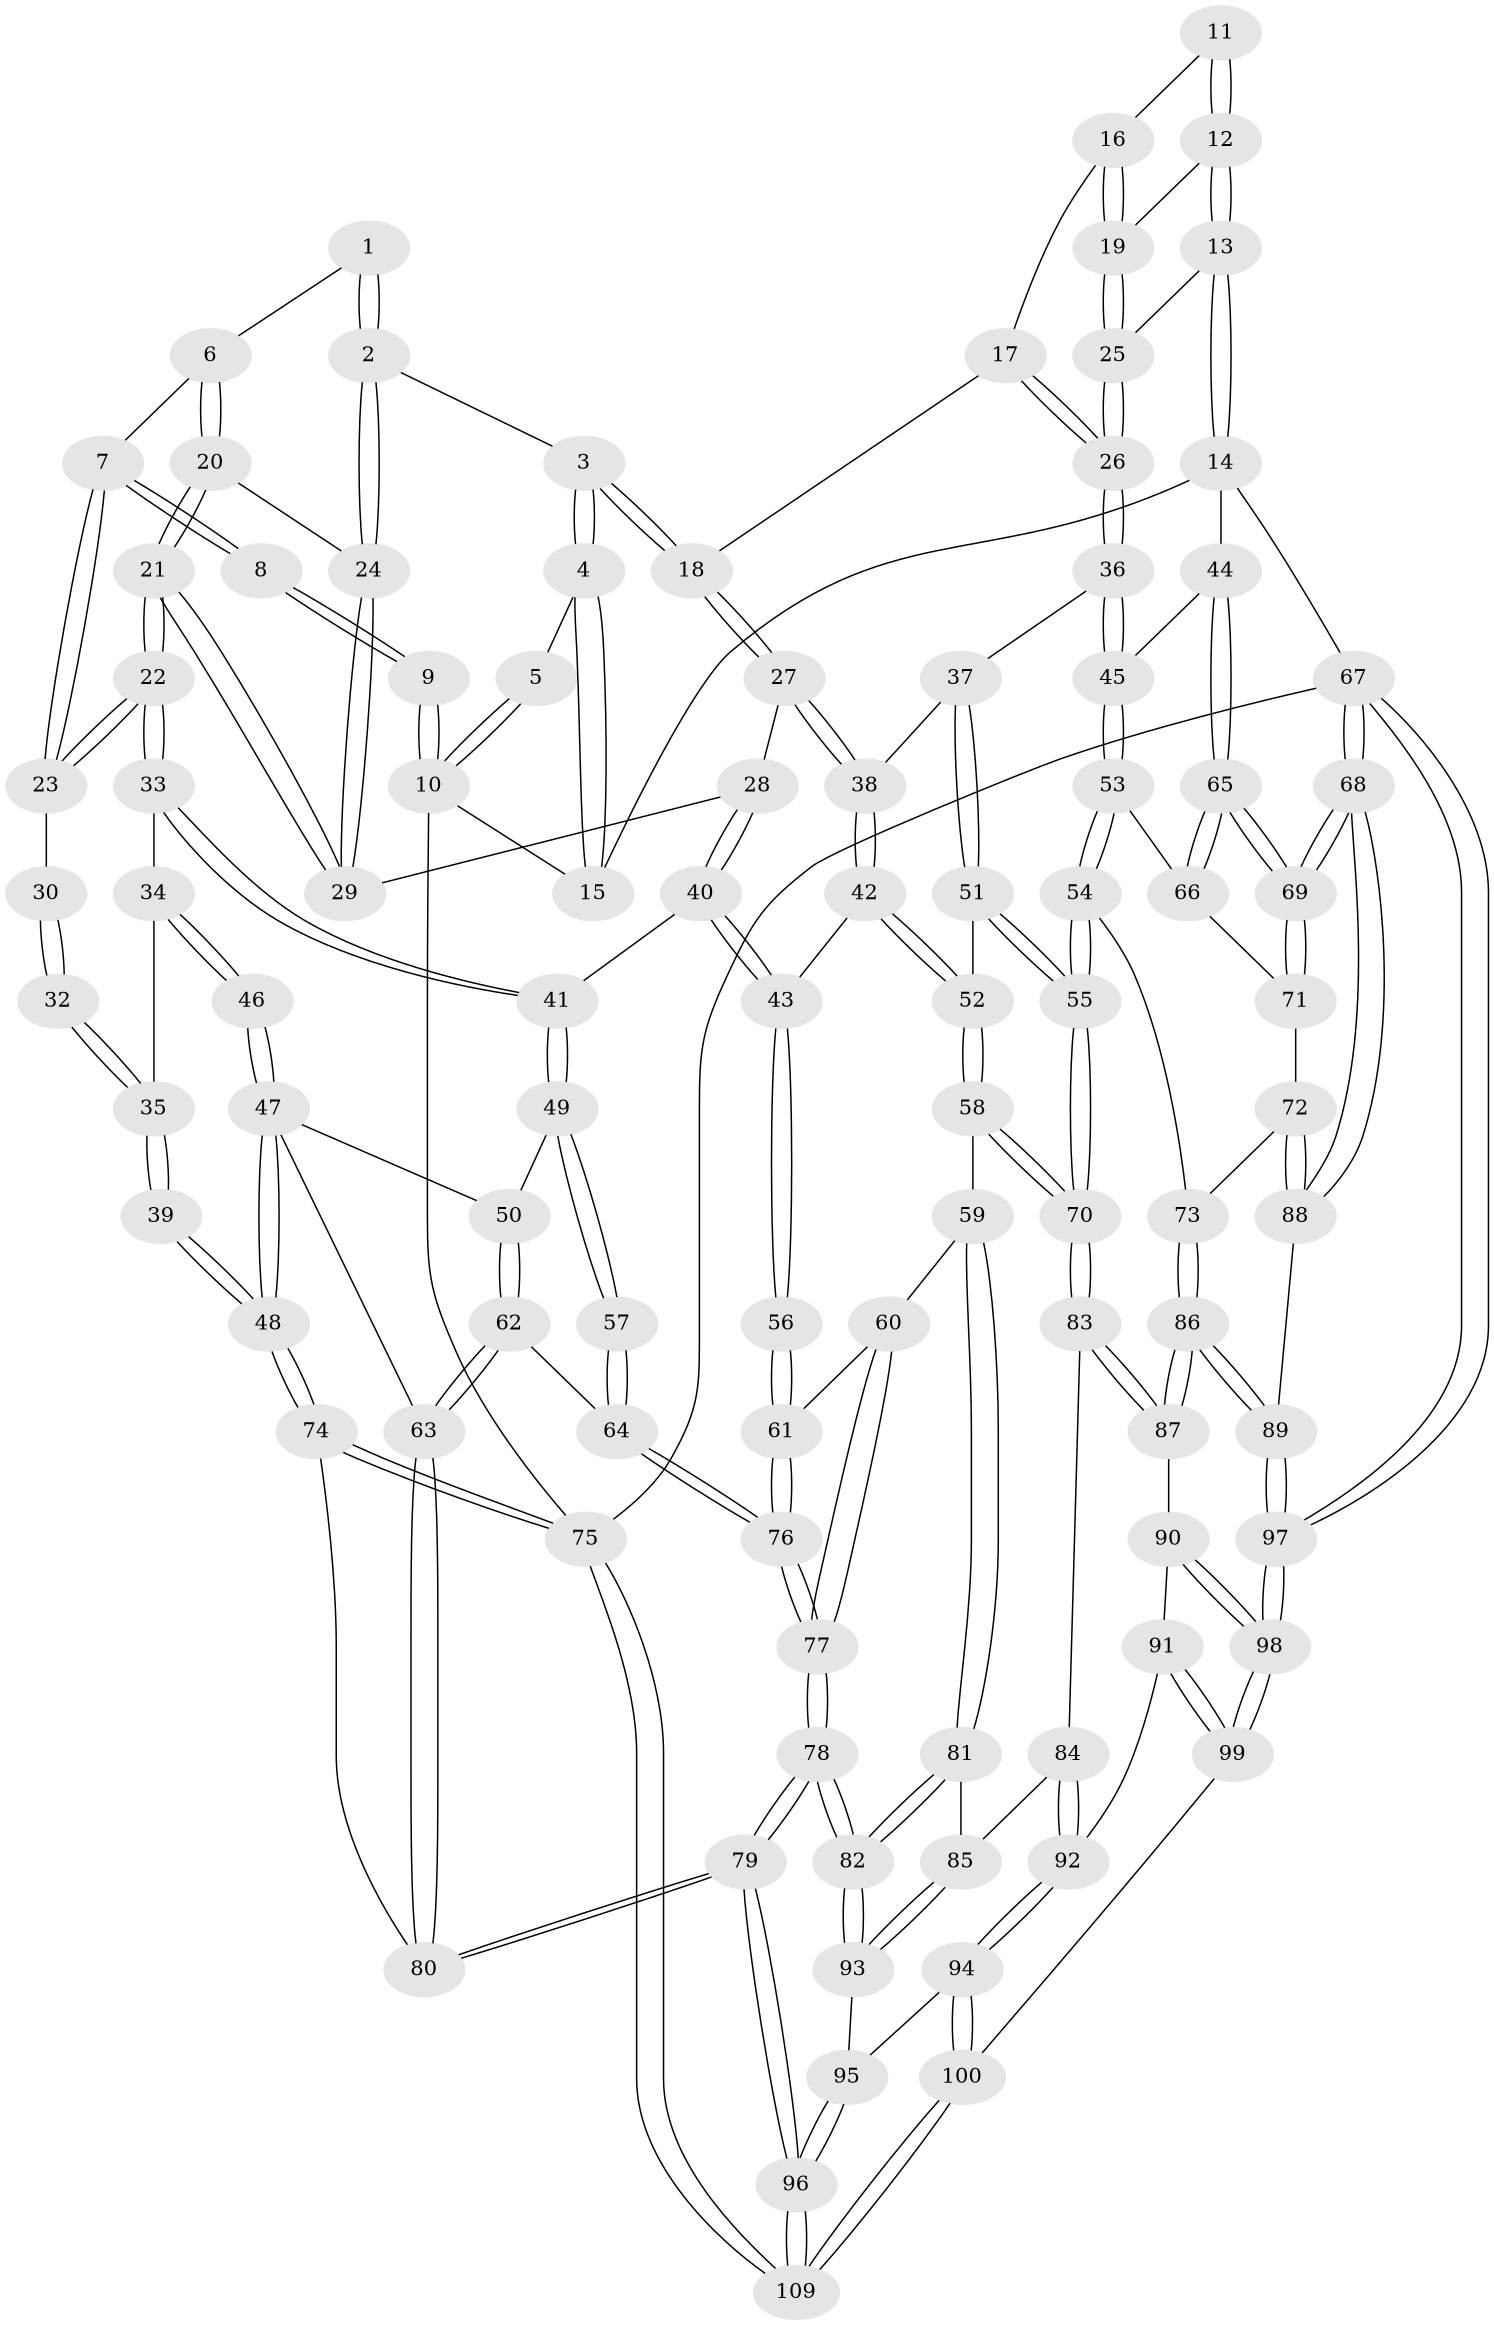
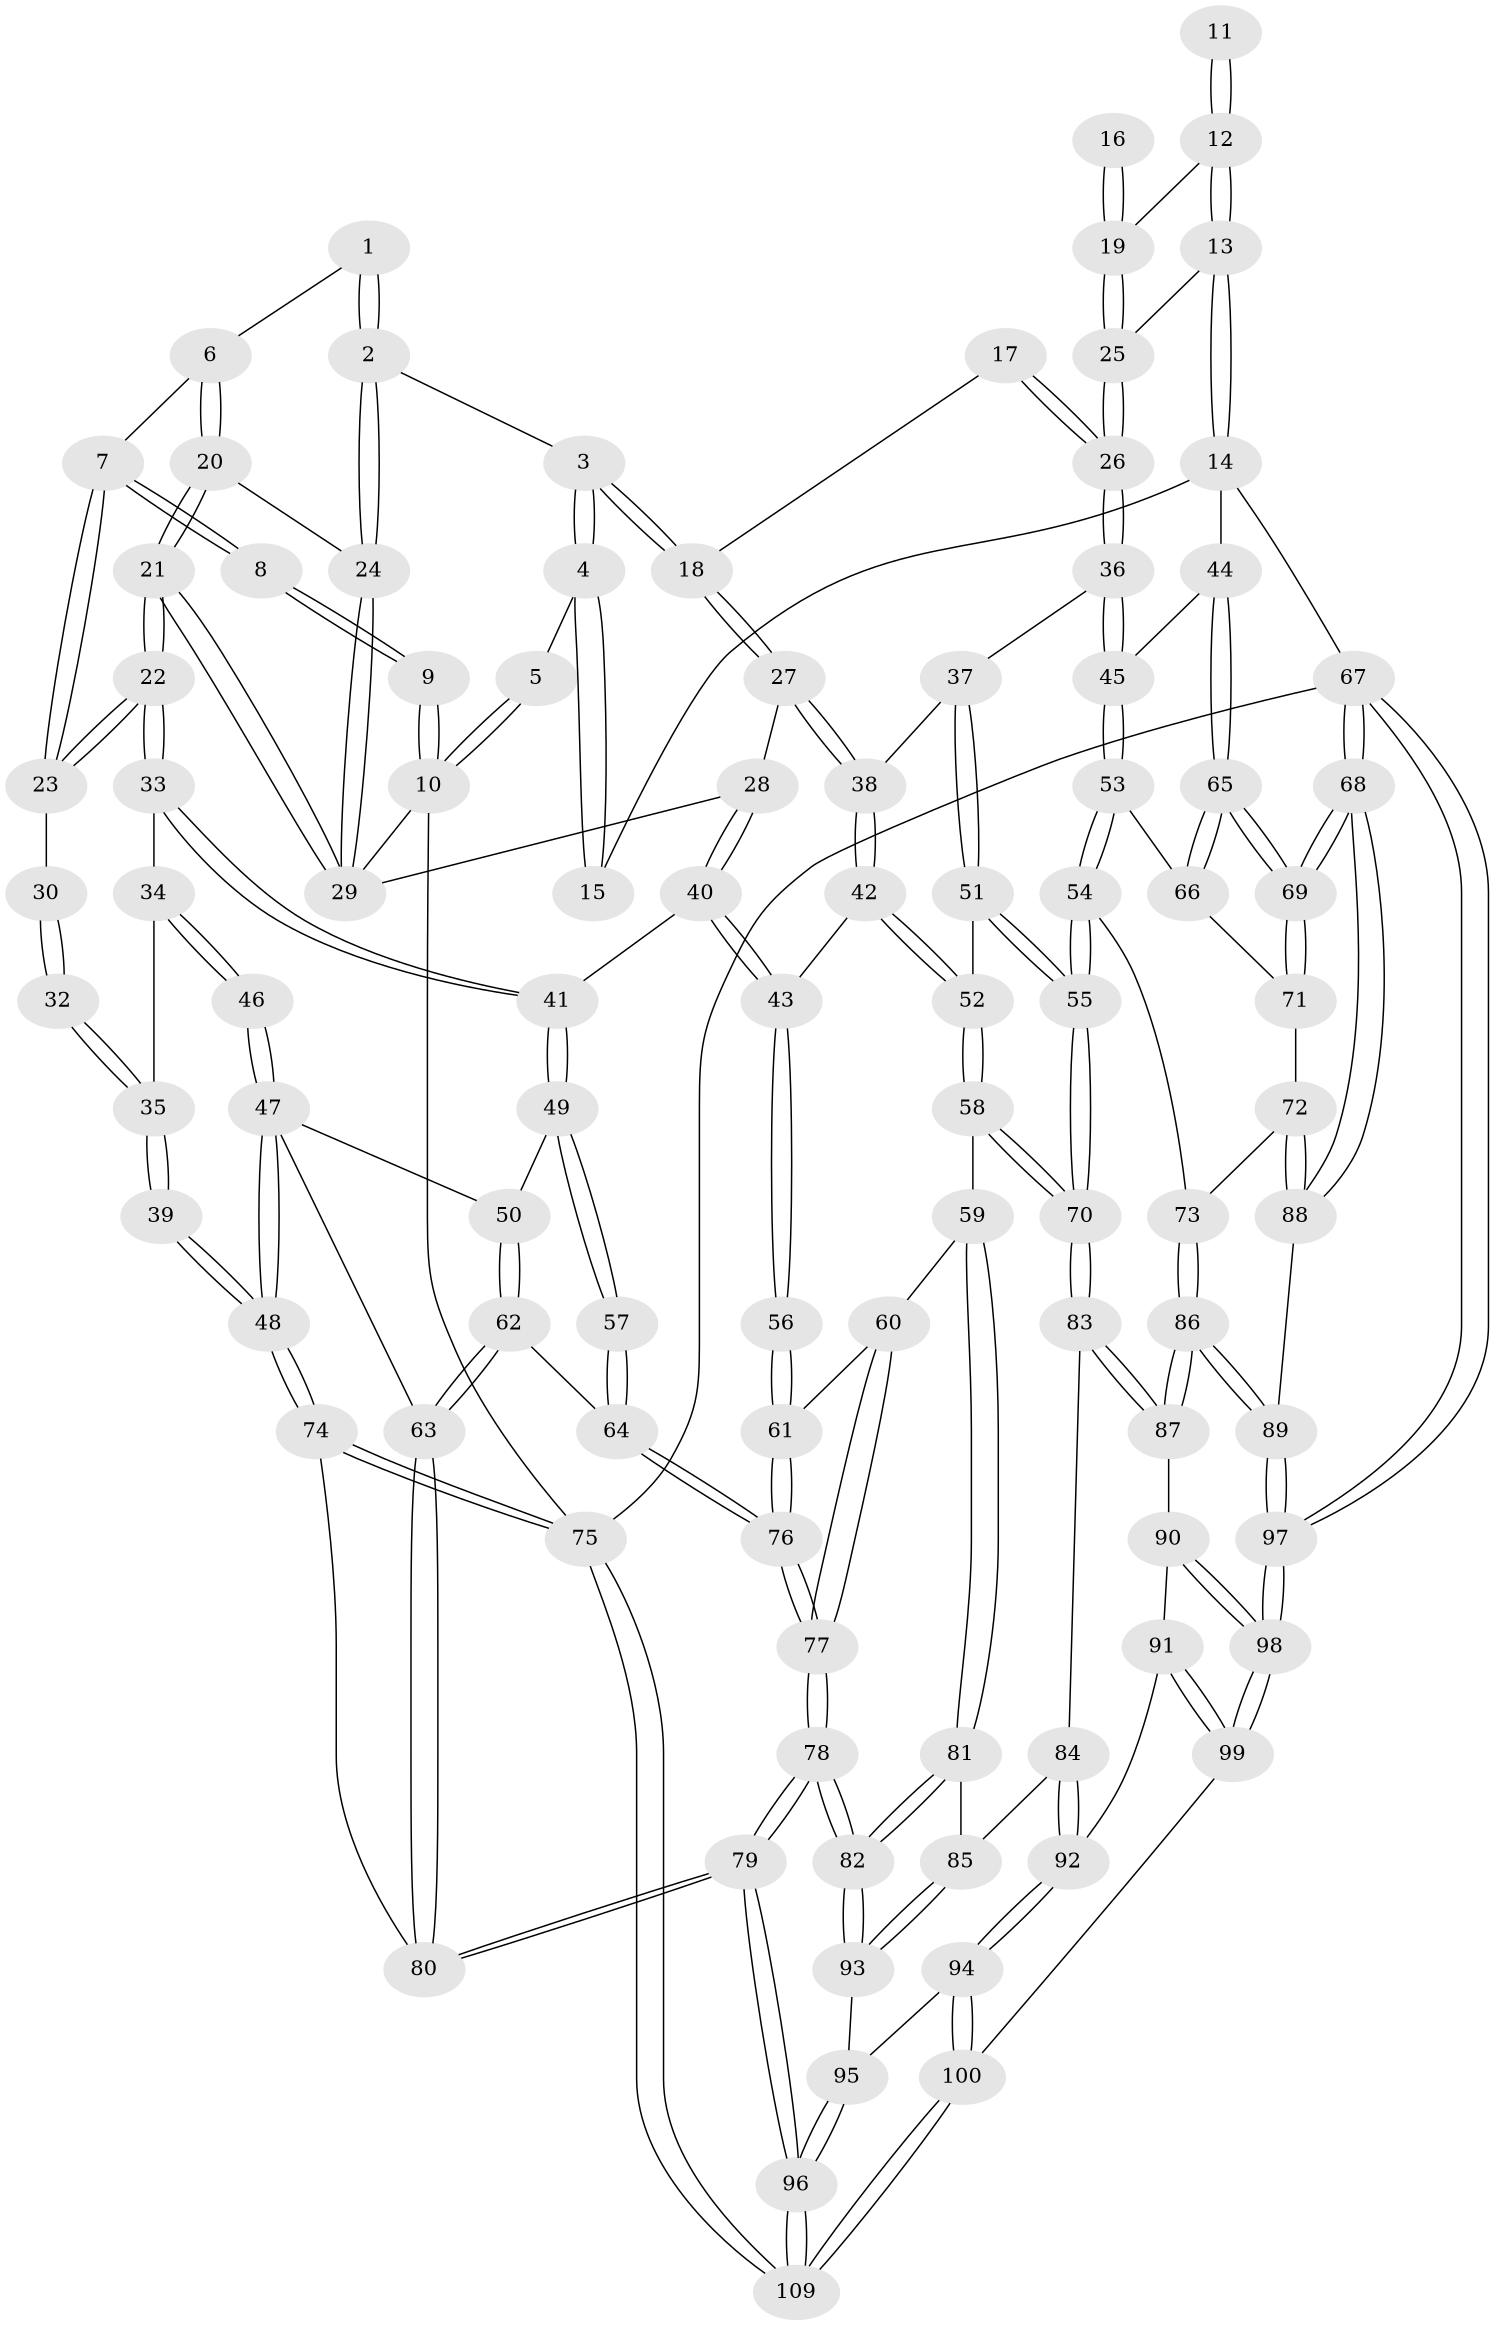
(1167, 87) -> none
(1048, 244) -> none
(511, 840) -> (387, 840)
